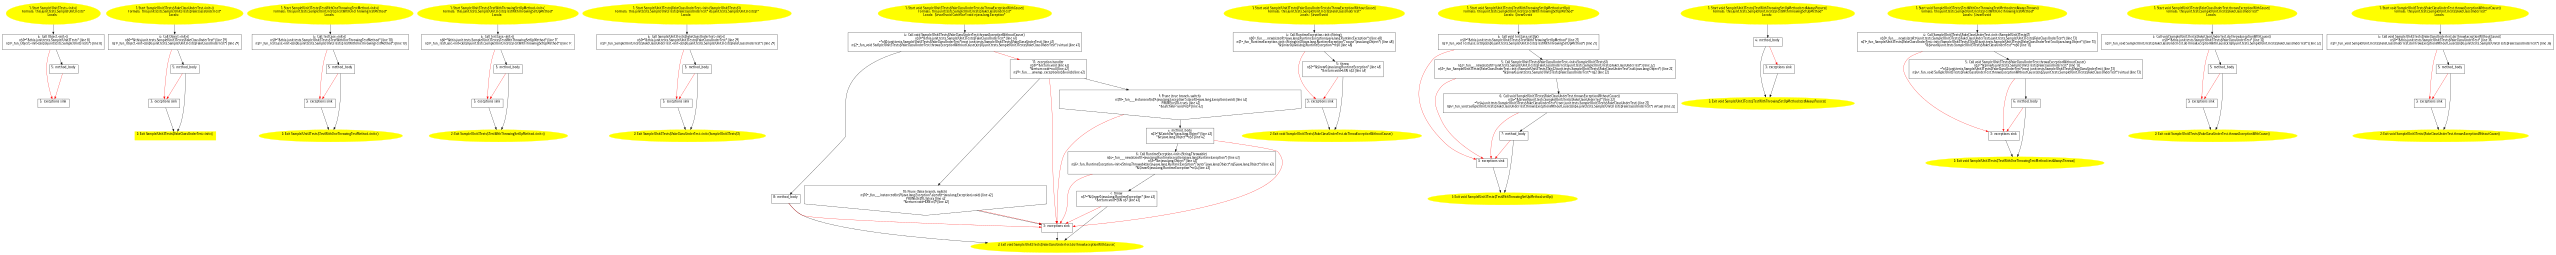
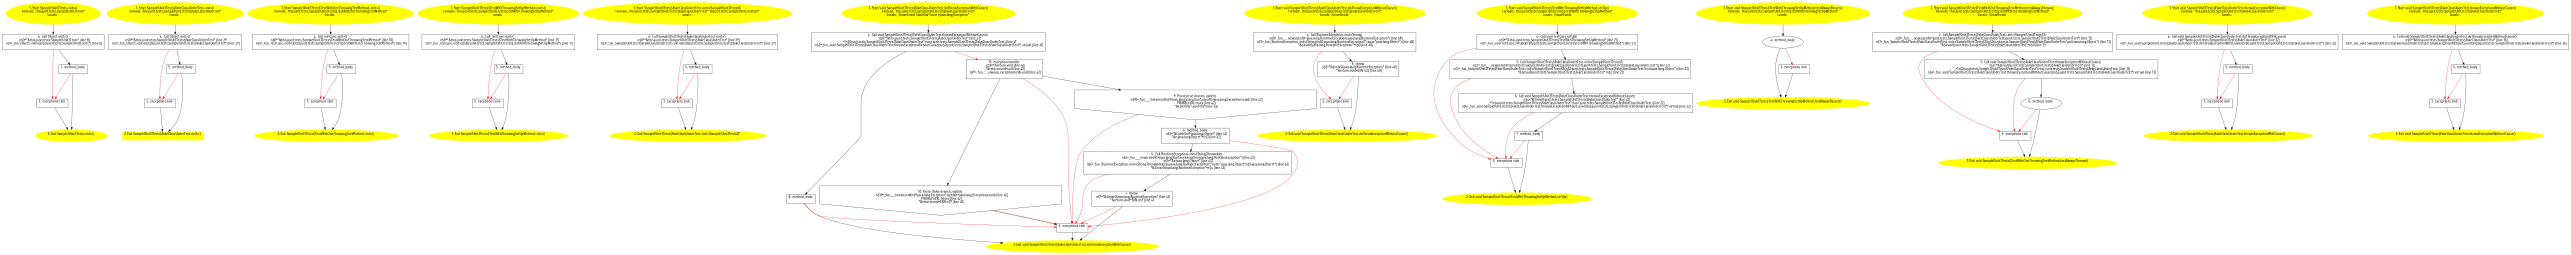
(1768, 42) -> (1783, 42)
(2026, 103) -> (2041, 103)
none -> (72, 136)
